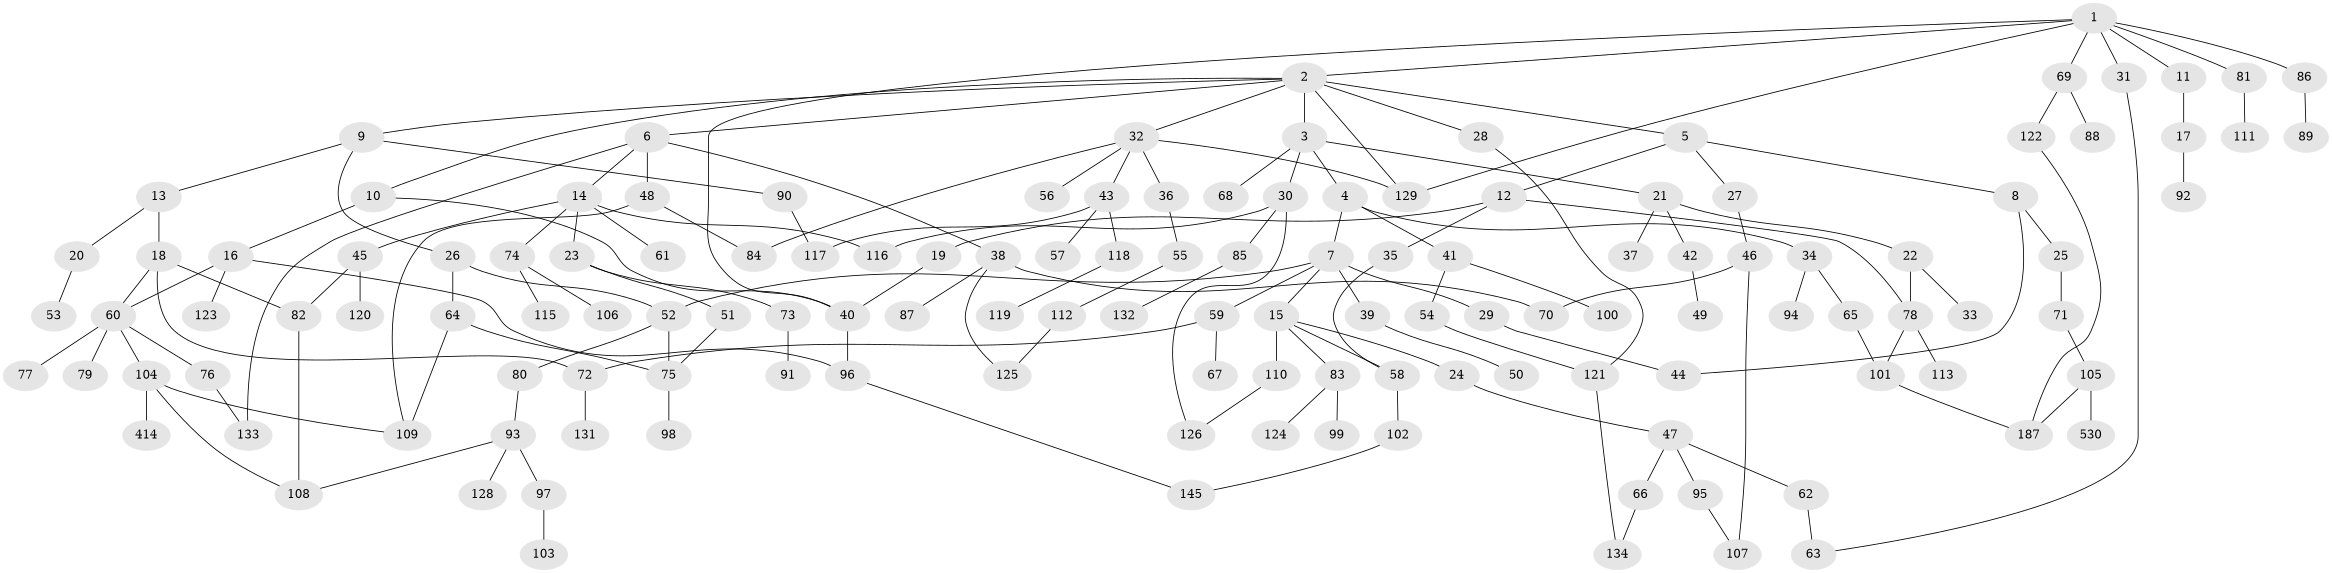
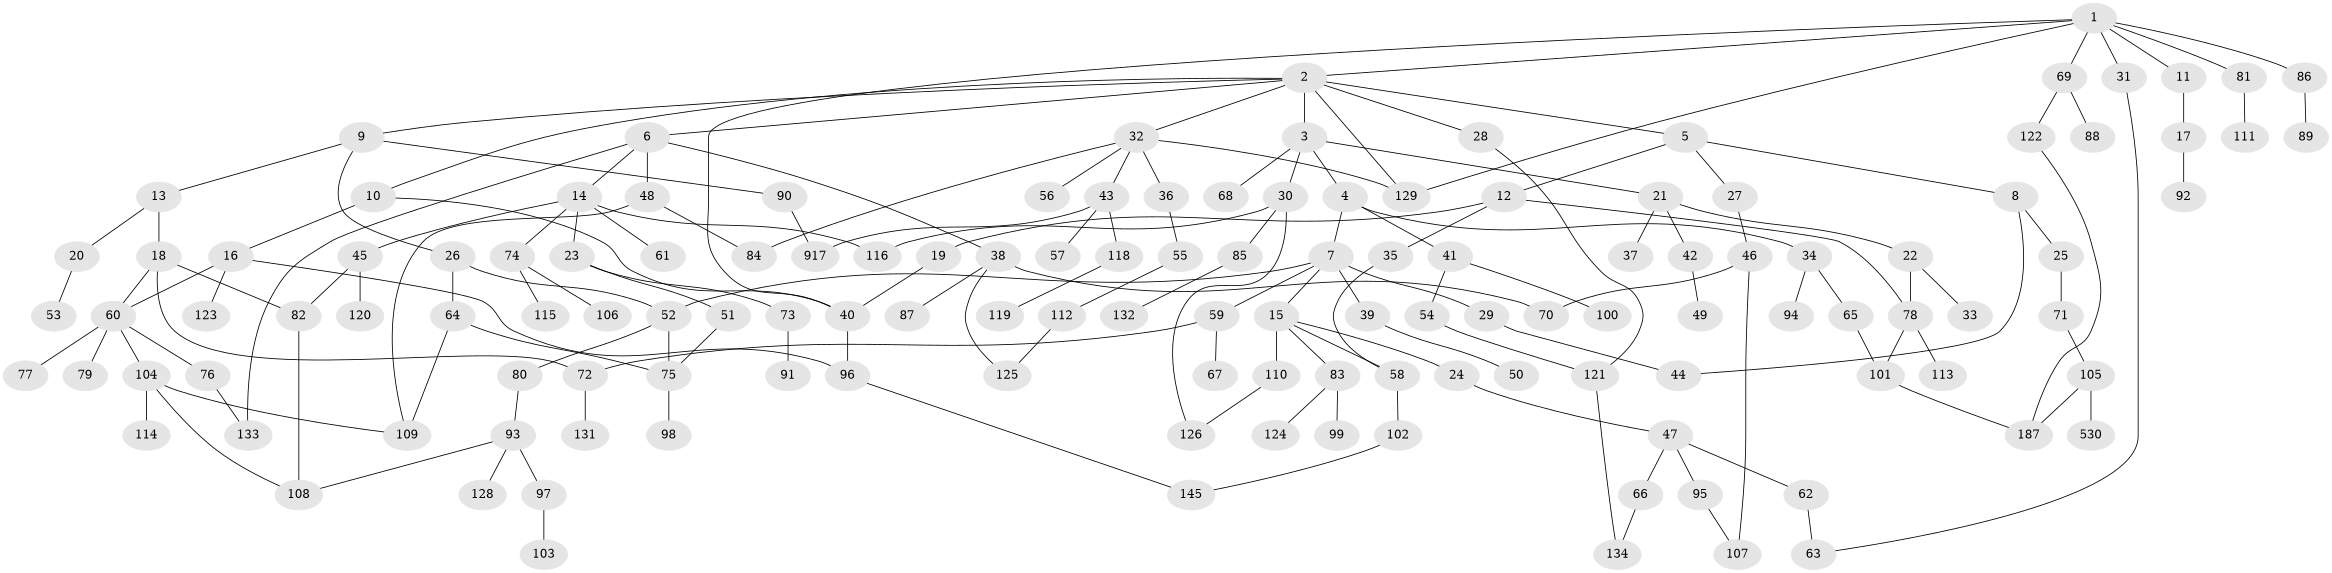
(815, 257) -> (815, 257)
(147, 435) -> (147, 435)
